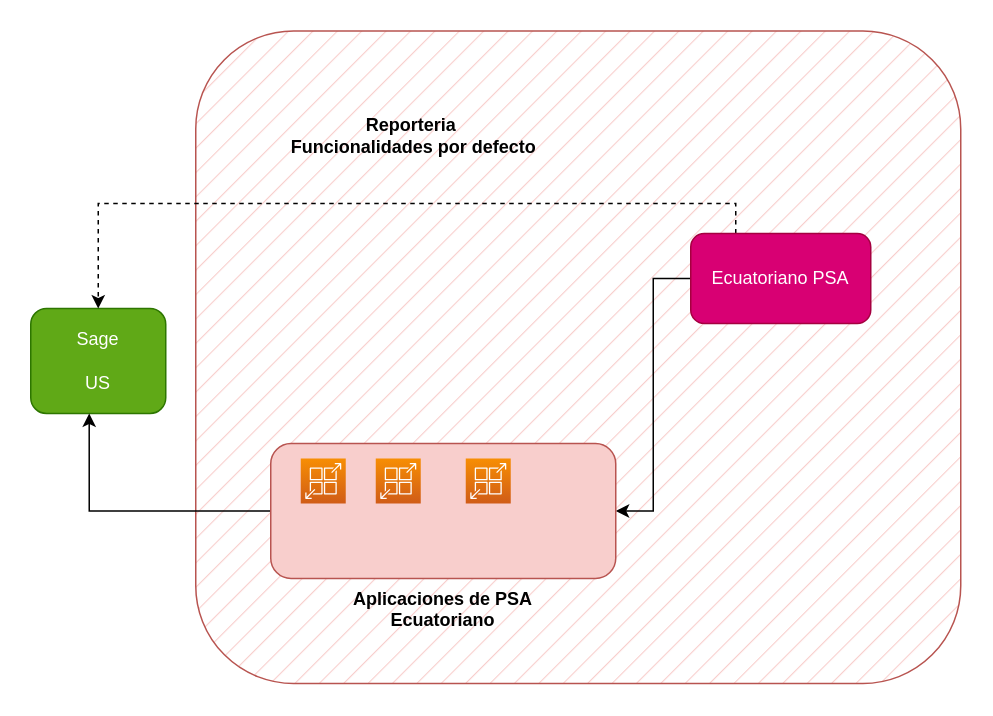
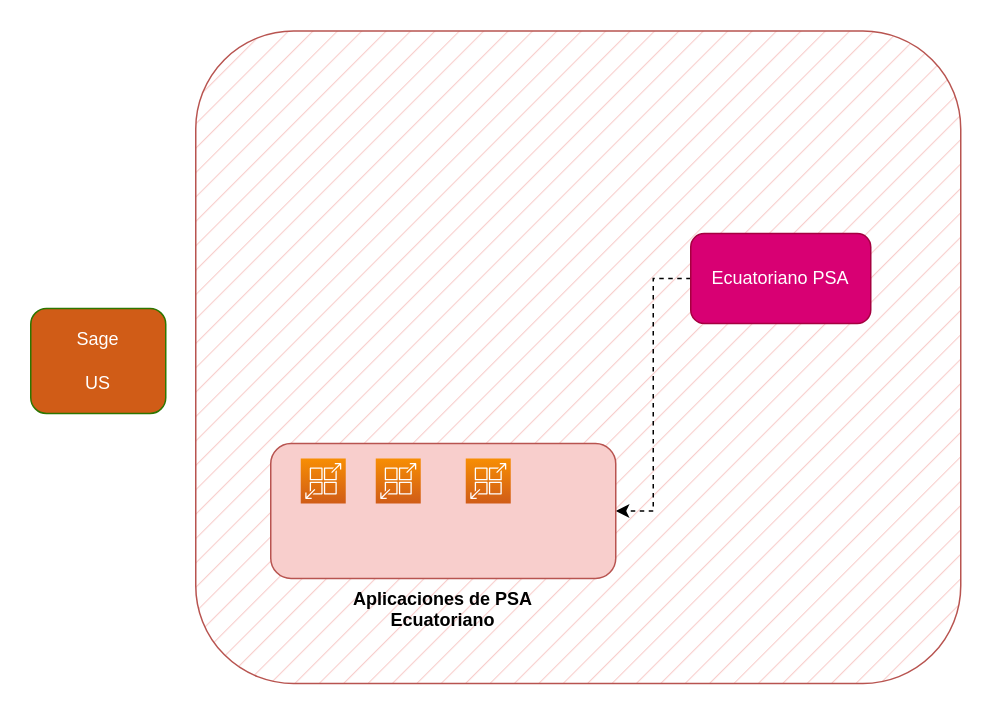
(413, 136) -> none
(384, 203) -> none
(98, 361) -> (98, 361)
(653, 391) -> (653, 391)
(136, 511) -> none
